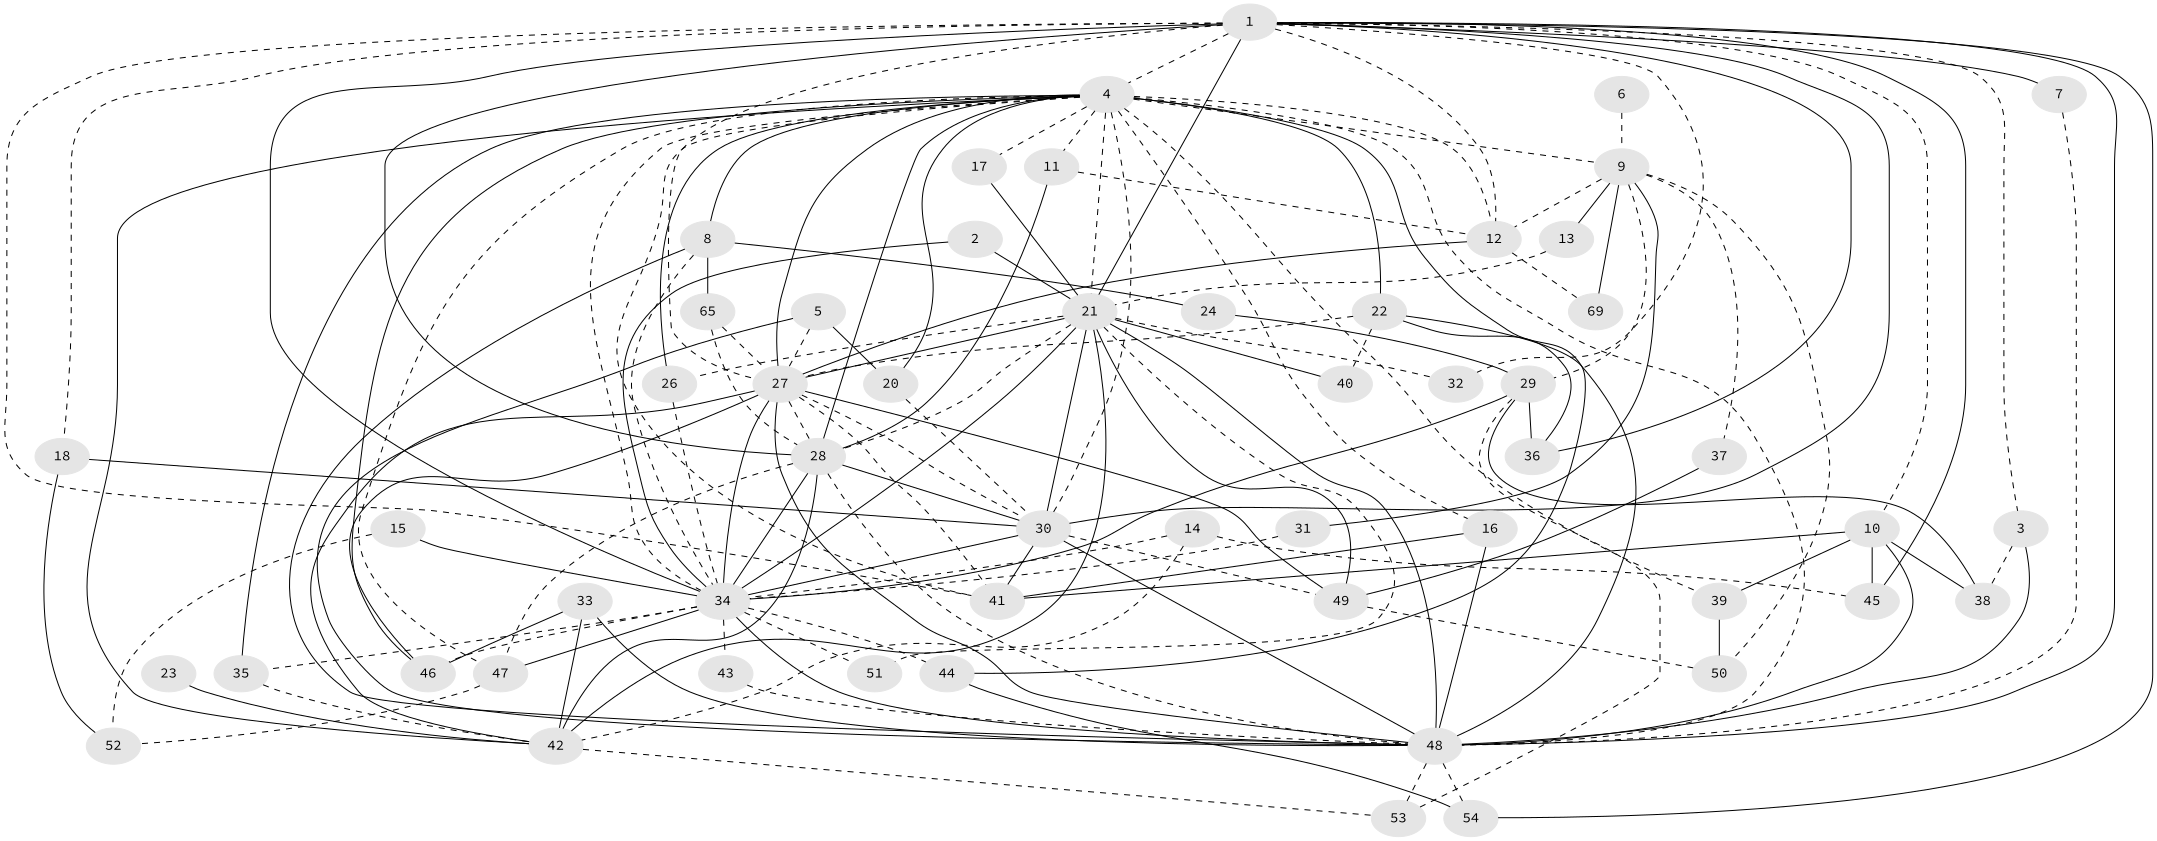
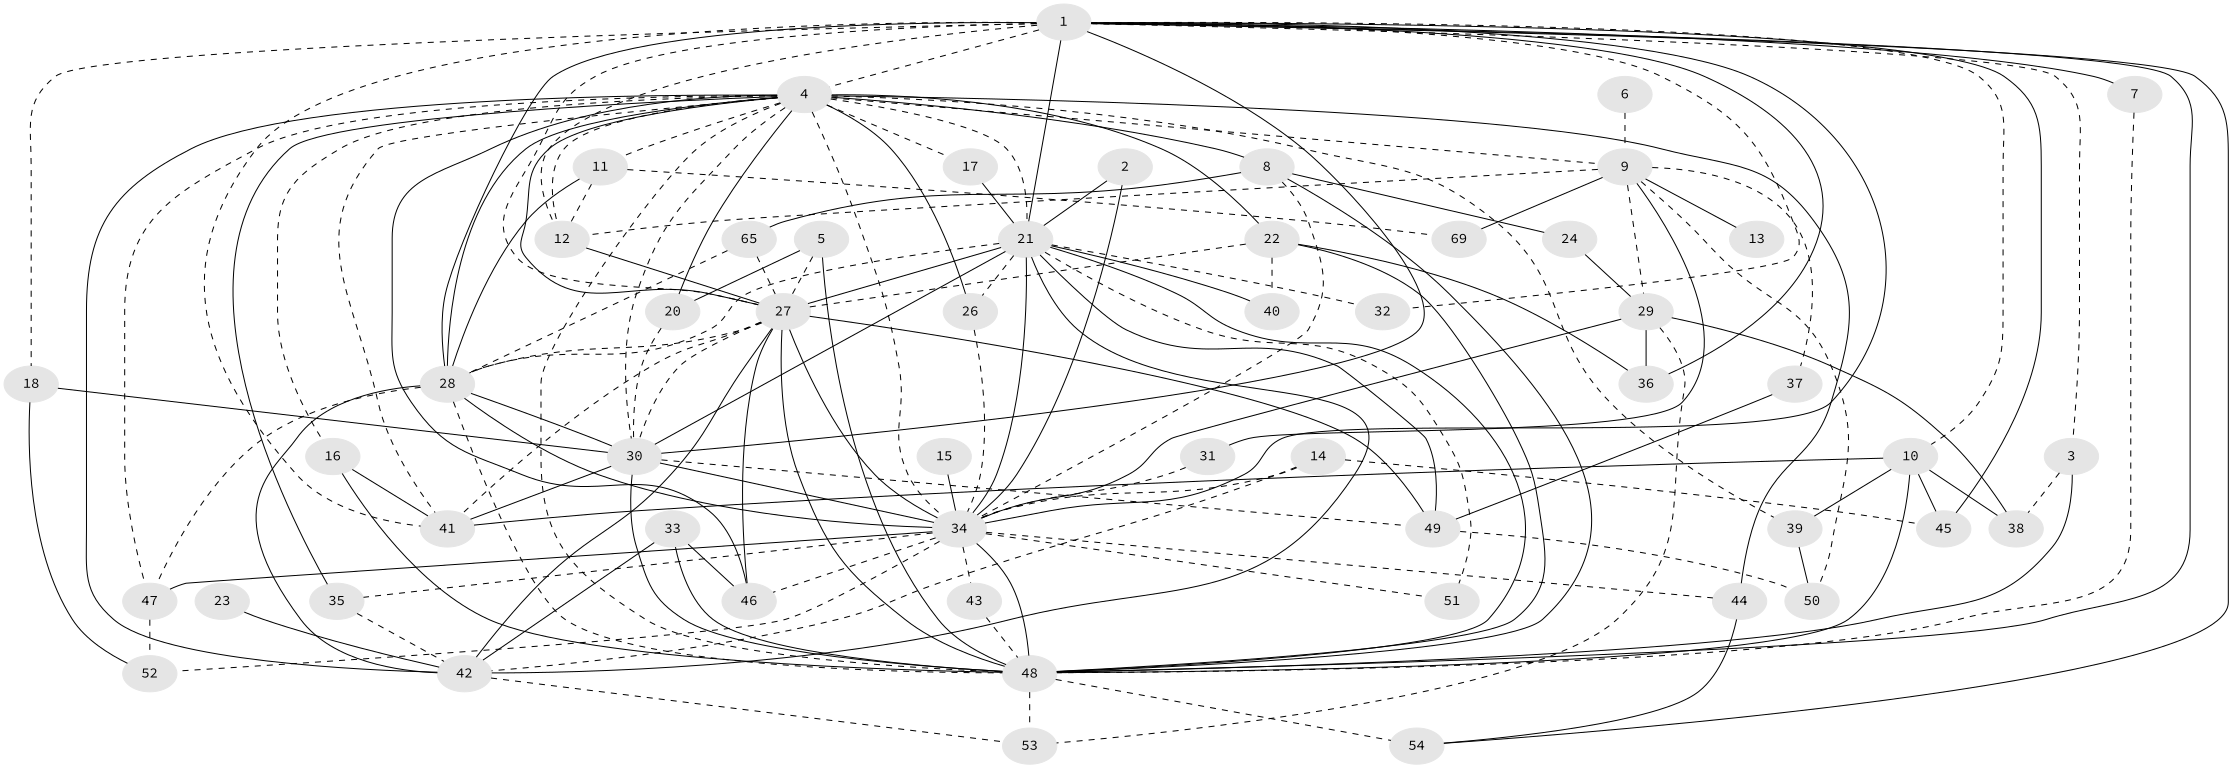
(1545, 275) -> (1111, 204)
(1331, 283) -> none
(208, 593) -> (548, 645)
